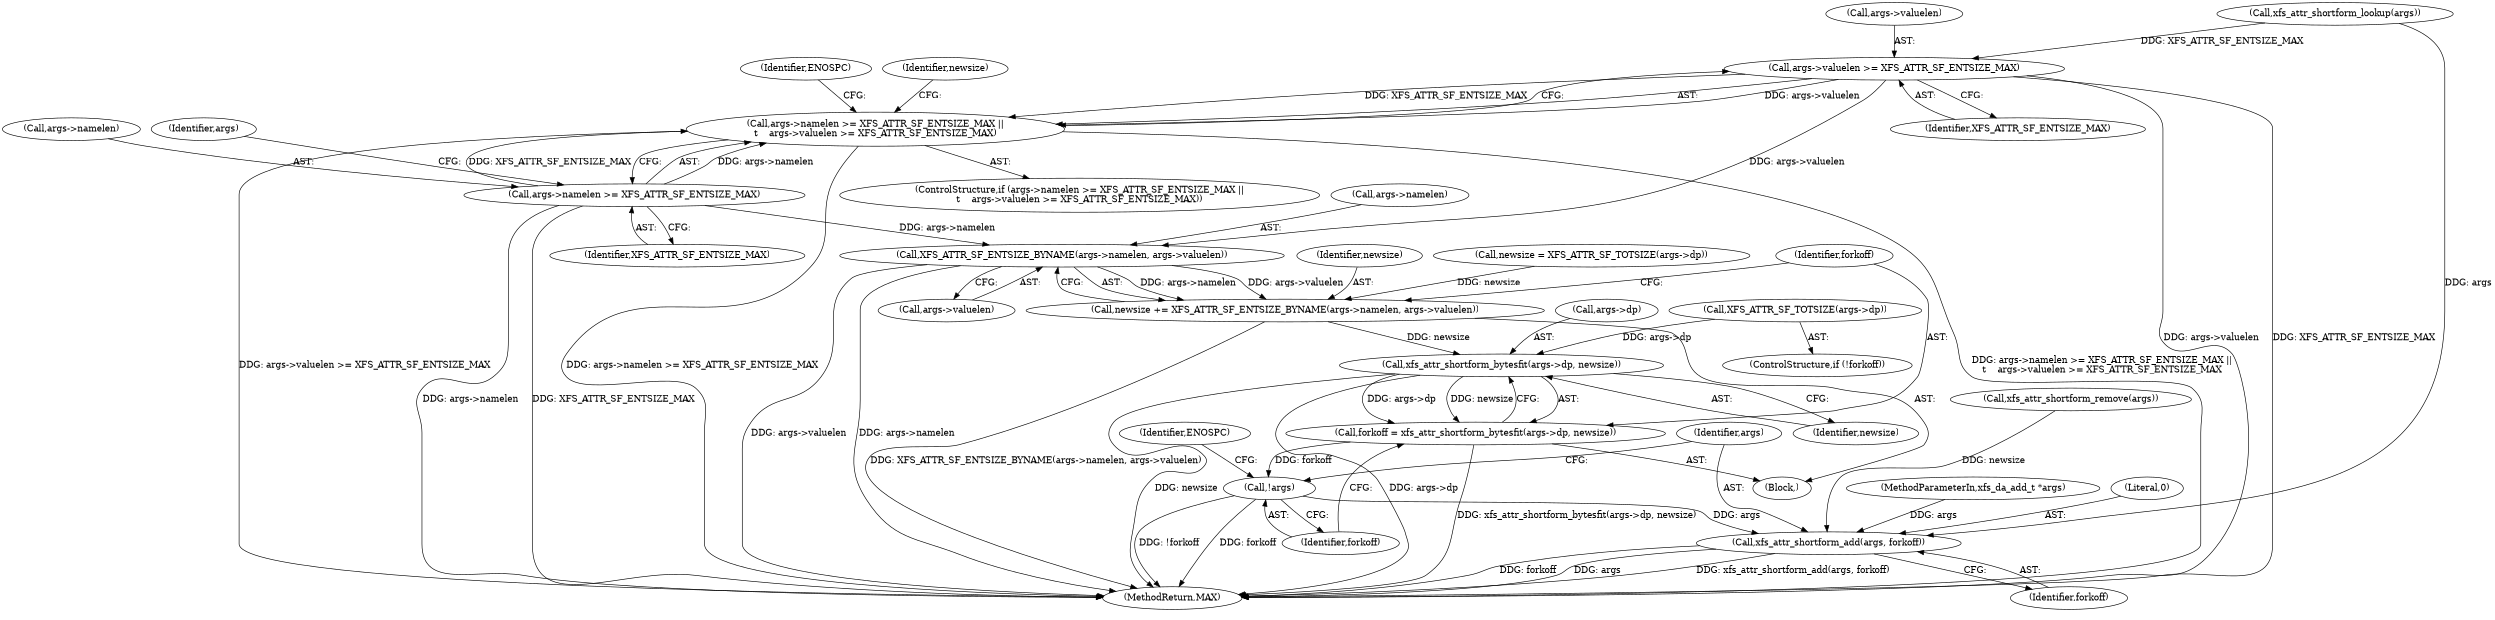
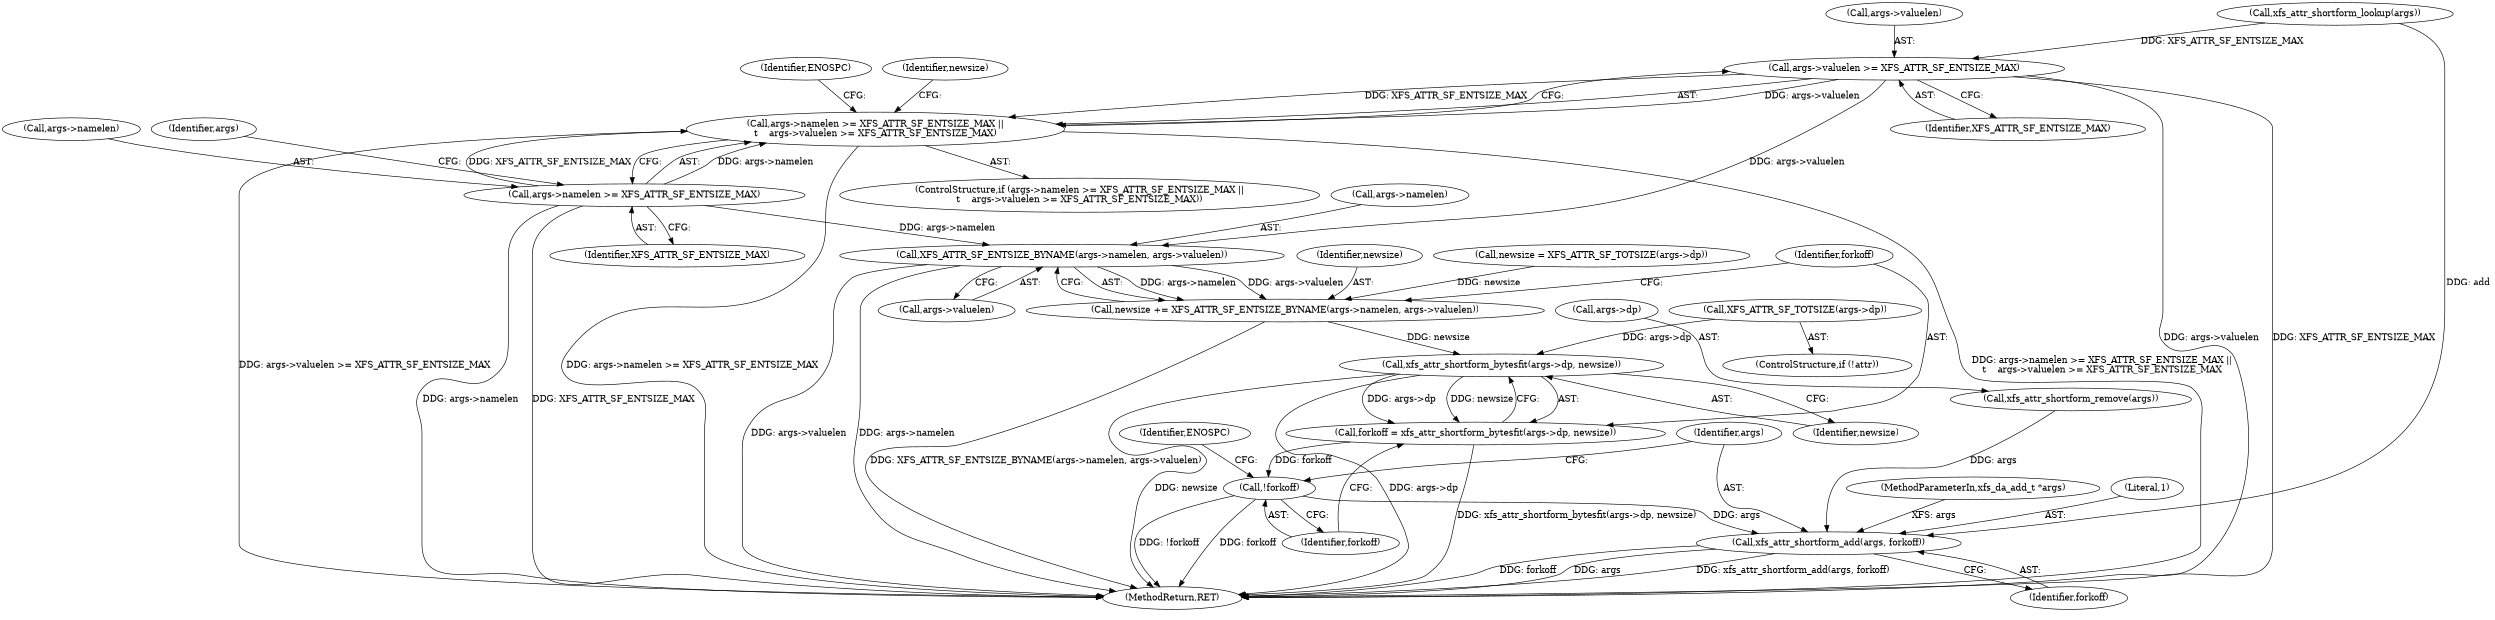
(2468, 283) -> (2468, 283)
(1540, 330) -> (1799, 386)
(1817, 365) -> (1817, 365)
(1994, 461) -> (1994, 461)
(1269, 488) -> (1269, 488)
(1782, 488) -> none
(2147, 488) -> (2147, 488)
(1934, 516) -> (1934, 516)
(1172, 598) -> (1172, 598)
